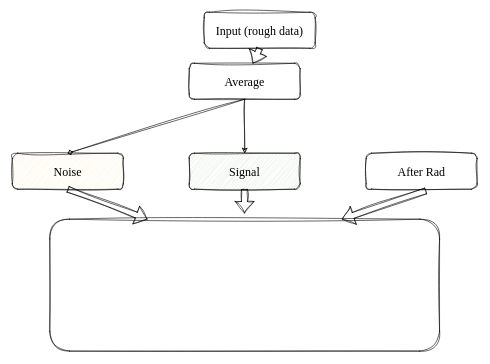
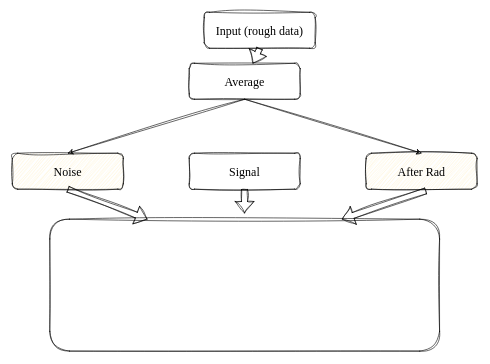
(245, 125) -> none
none -> (329, 125)
(73, 152) -> (73, 152)
(245, 171) -> (245, 171)
(422, 171) -> (422, 171)
